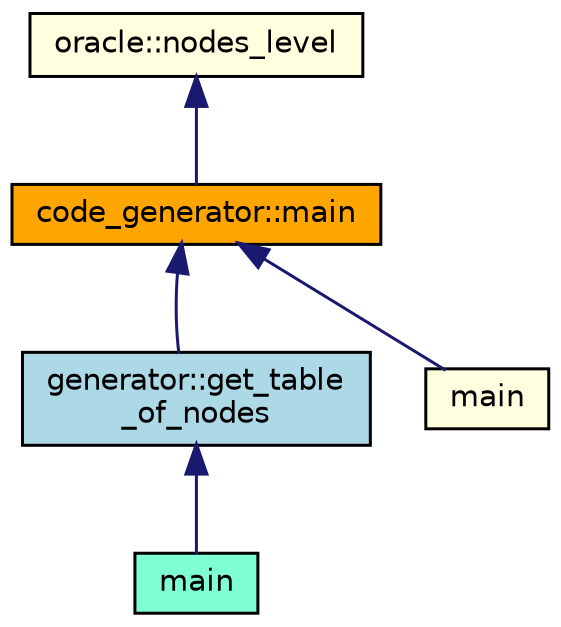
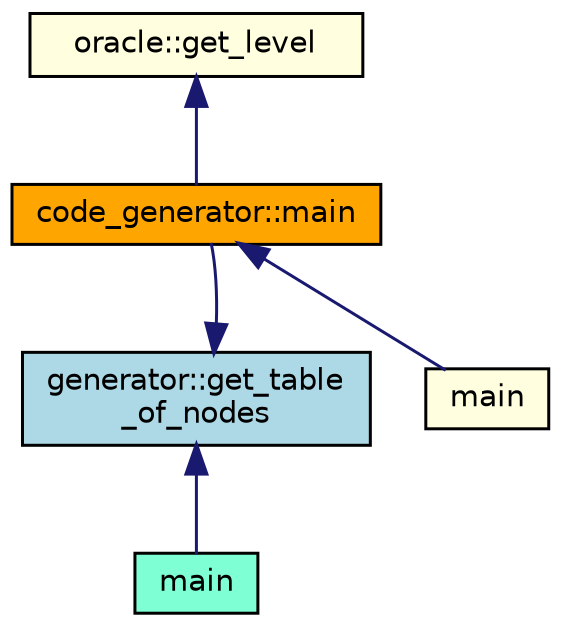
(196, 45) -> (196, 45)
(176, 313) -> (216, 283)
